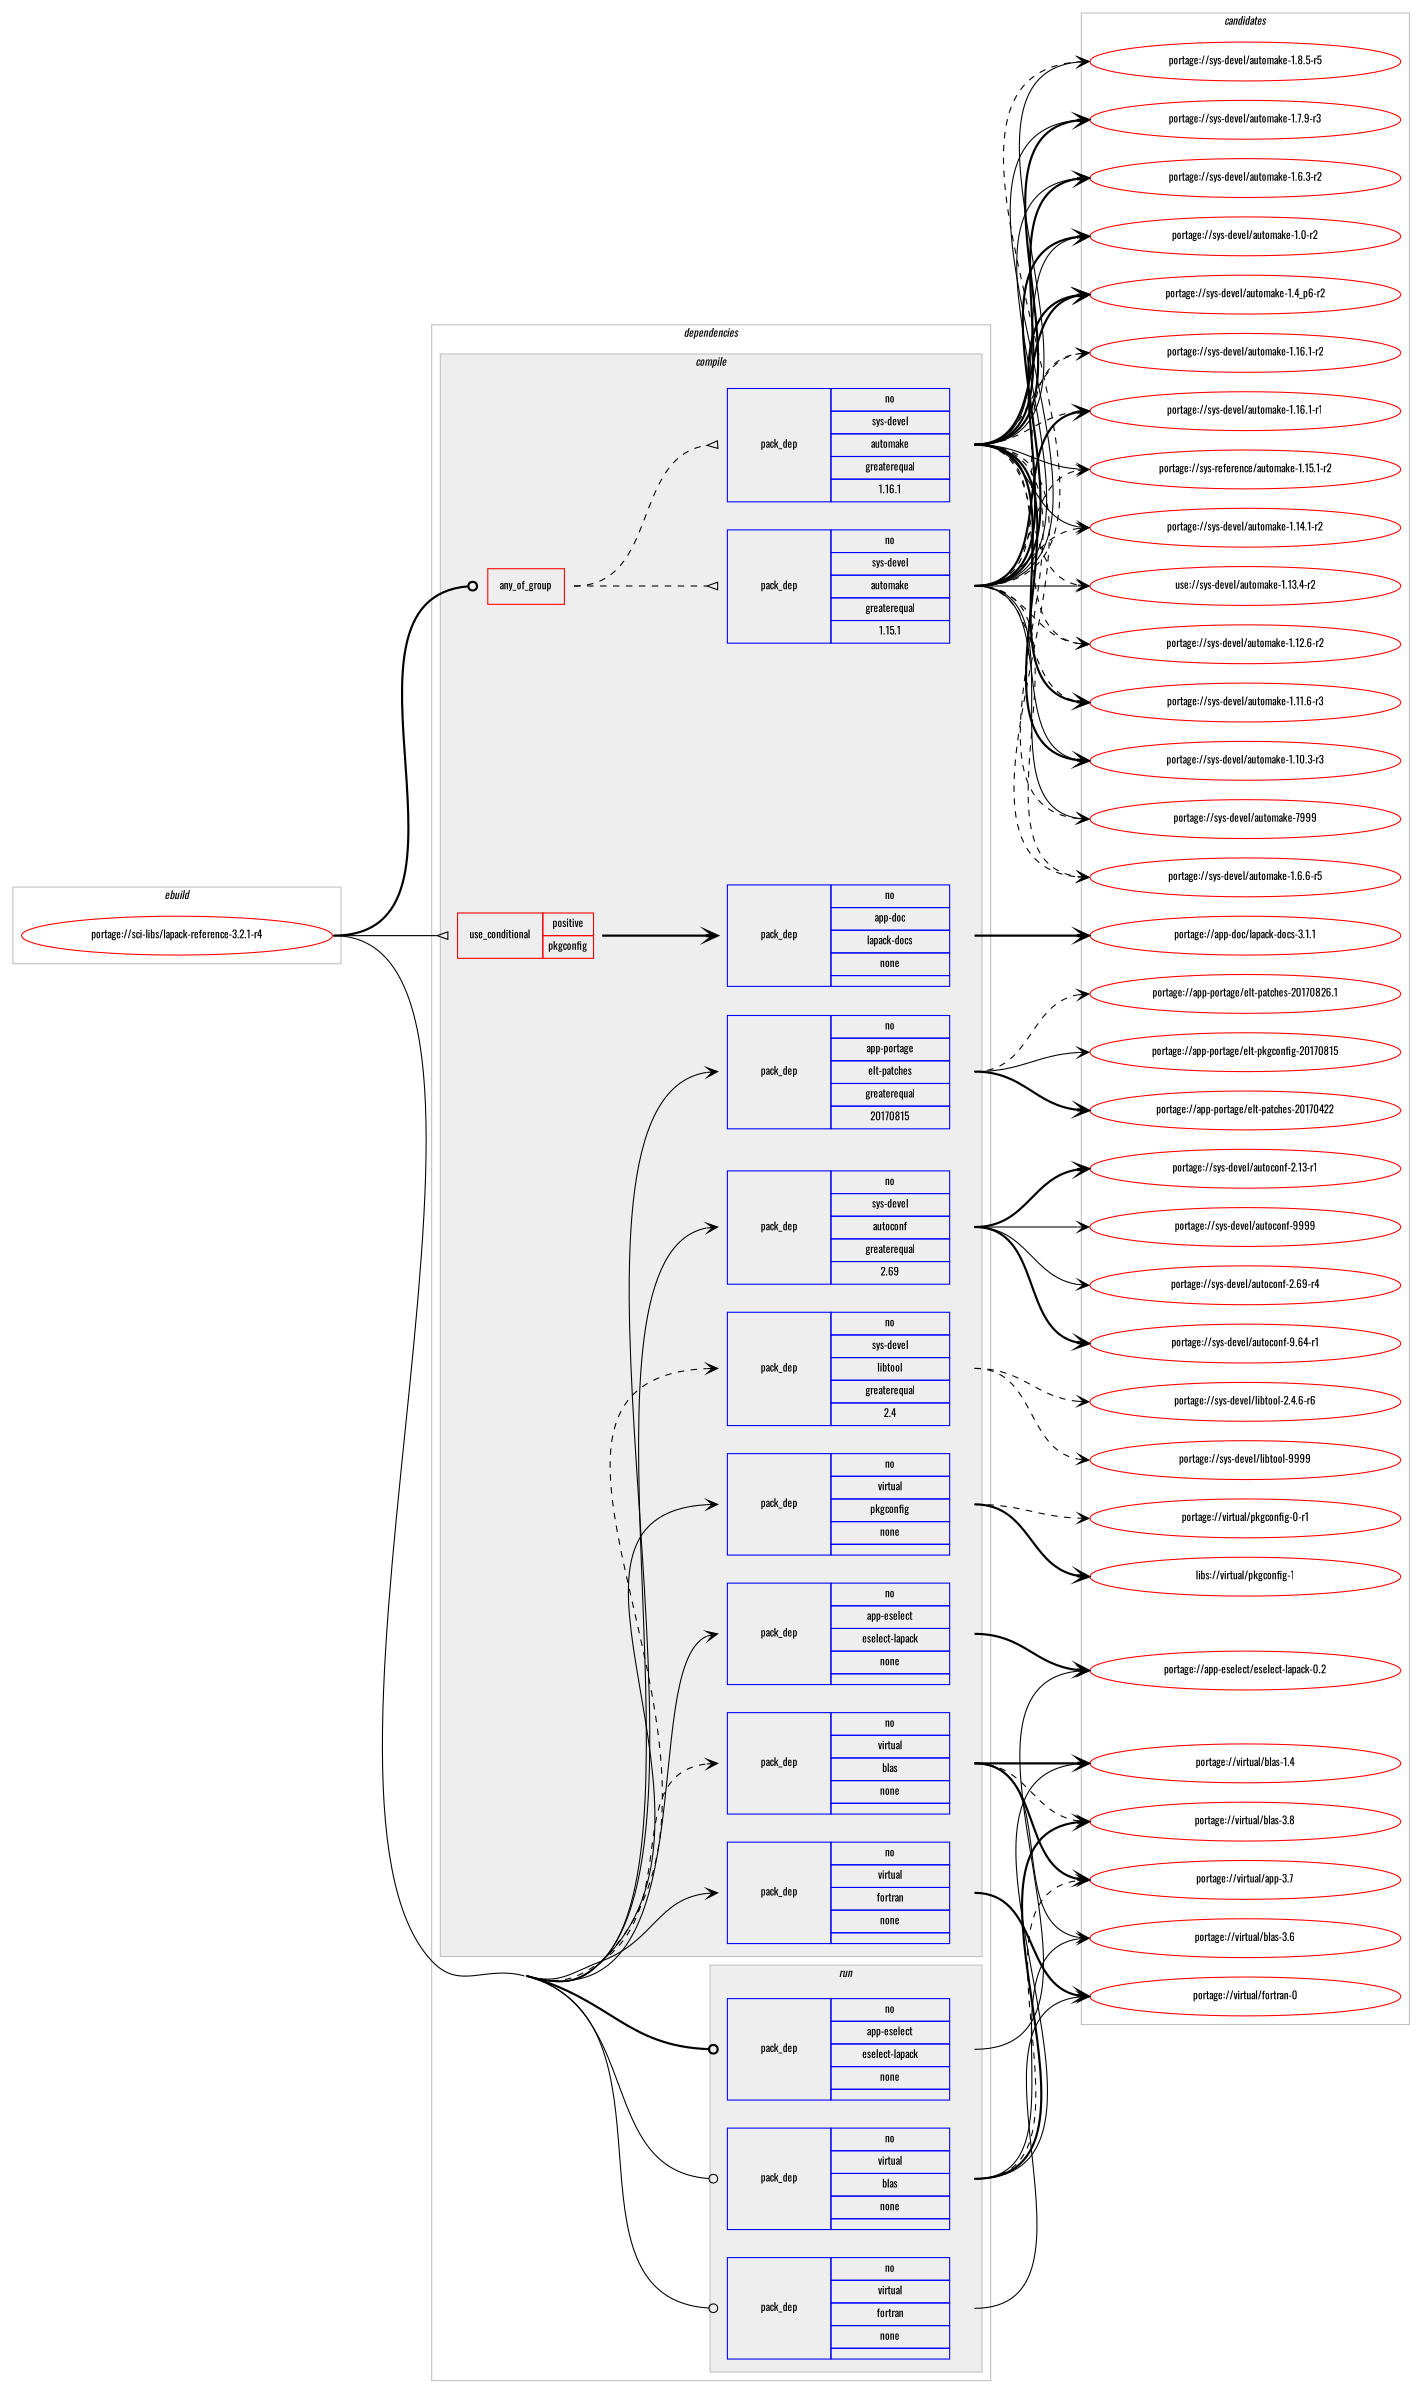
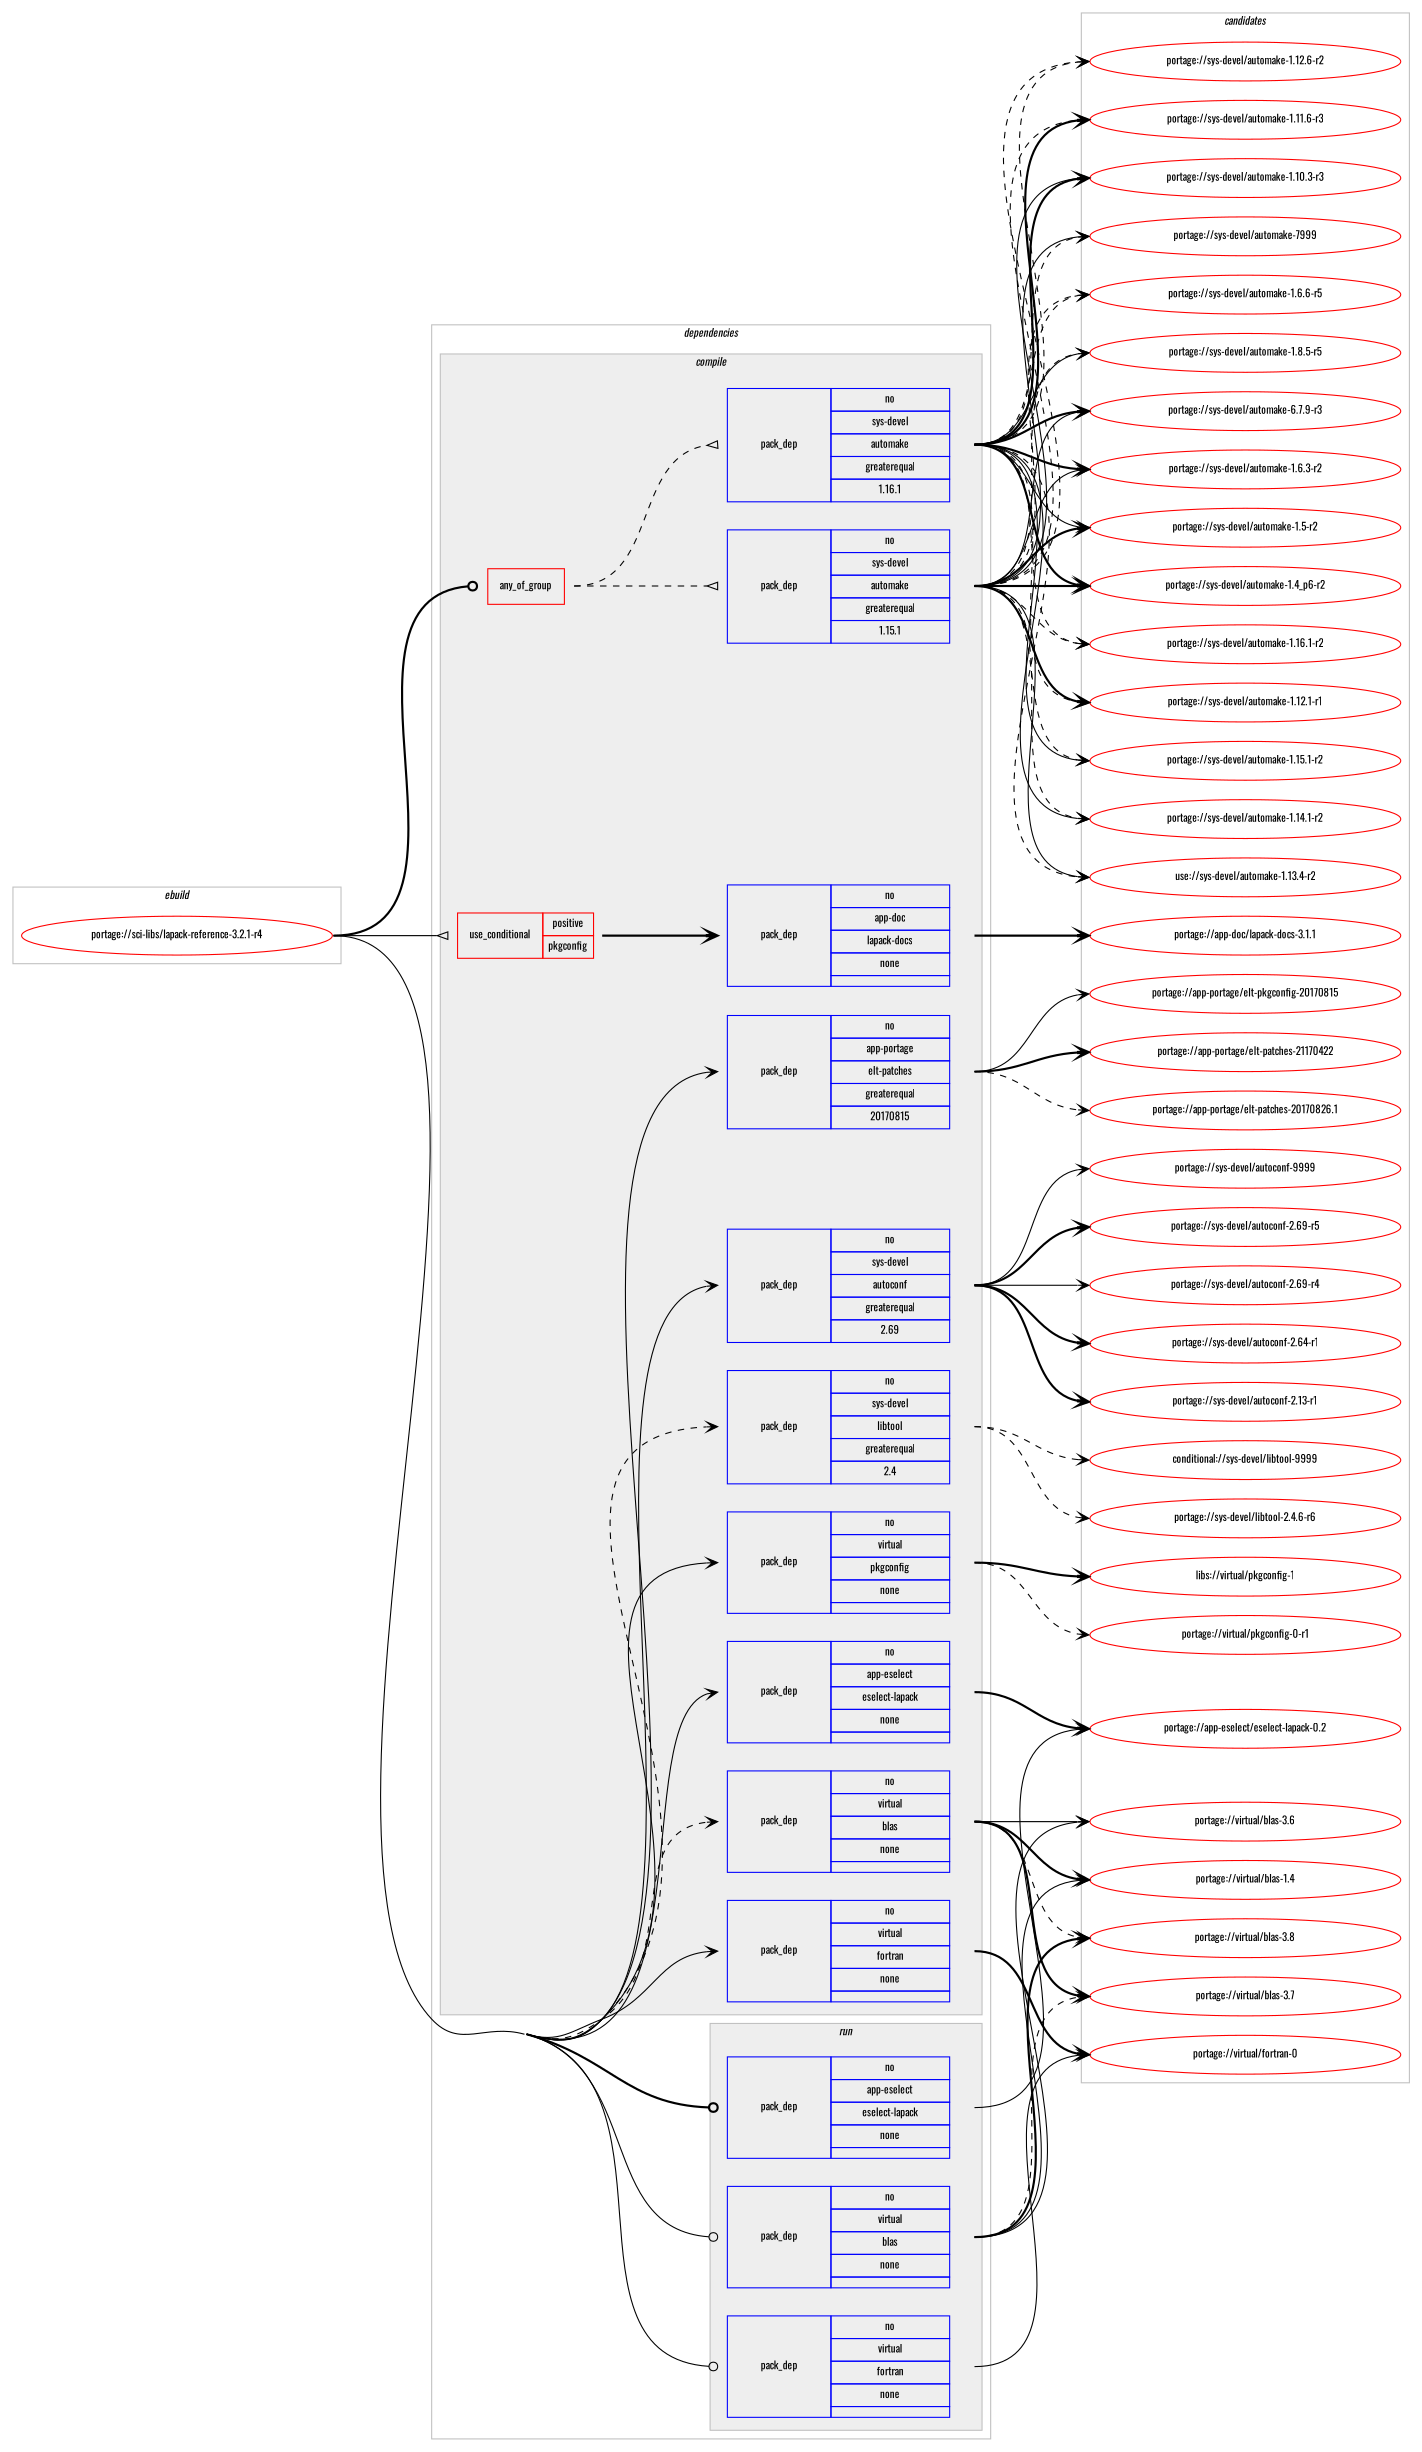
(1245, 120) -> (1245, 411)
(1245, 236) -> (1245, 528)
(1245, 411) -> (1245, 703)
(1245, 469) -> (1245, 761)
(1245, 1110) -> (1245, 1052)
none -> (1245, 1227)
(1245, 1344) -> (1245, 1344)
(1245, 1460) -> (1245, 1460)
(1245, 1880) -> (1245, 1996)
